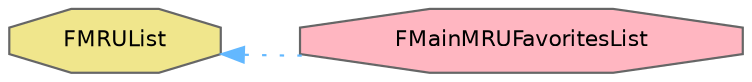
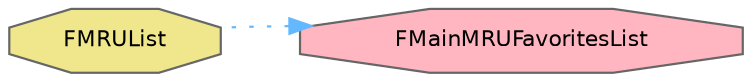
(278, 55) -> (255, 27)
